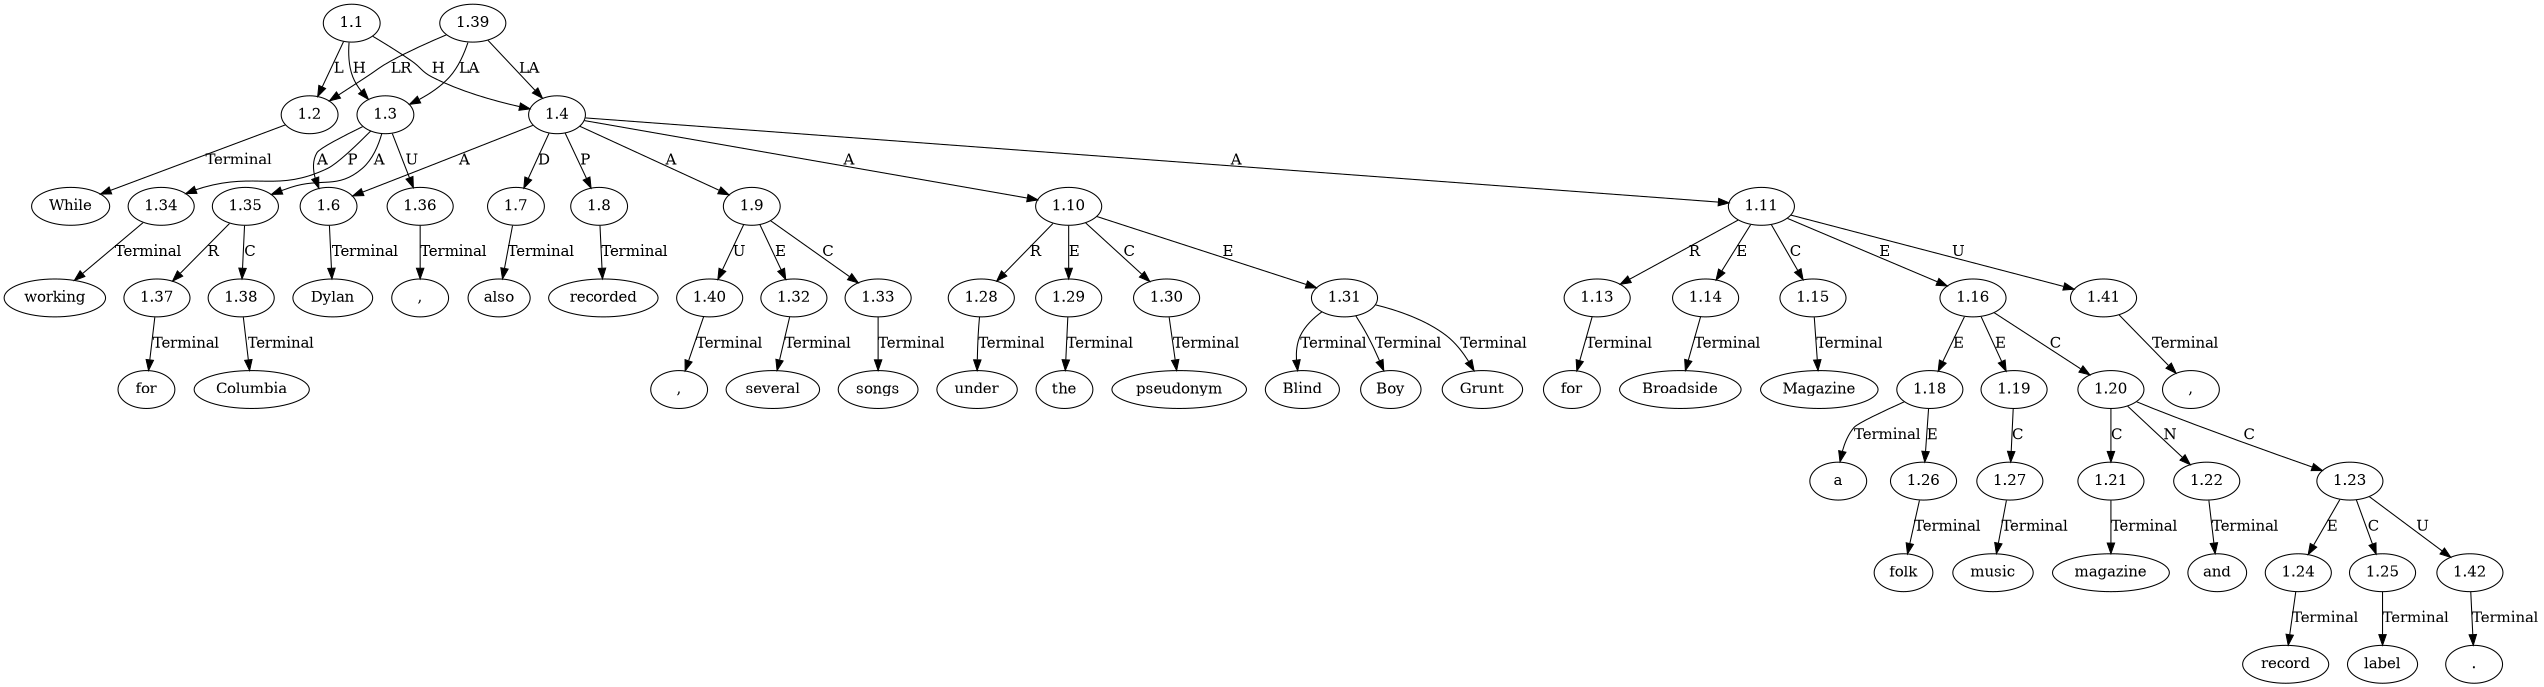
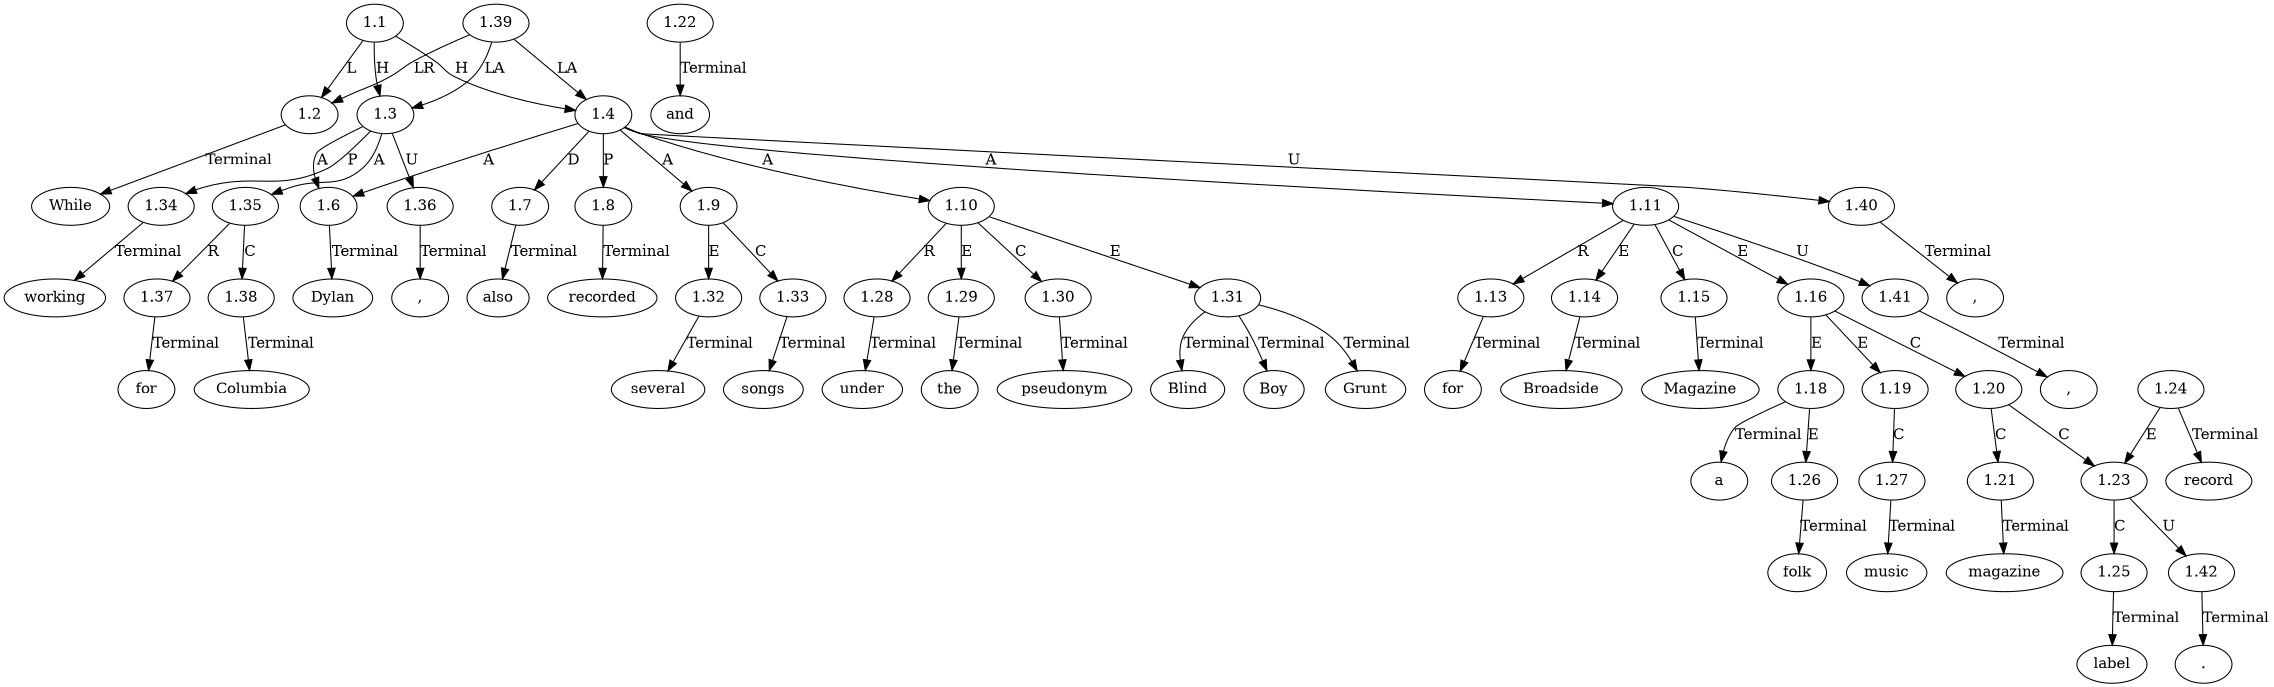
(733, 247) -> (1221, 164)
(2155, 432) -> none
(2327, 522) -> (2145, 431)
